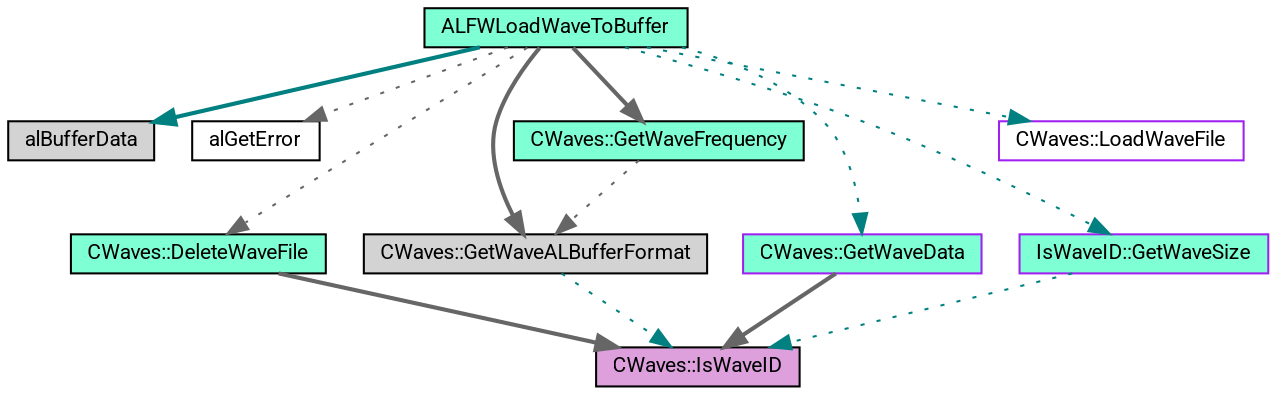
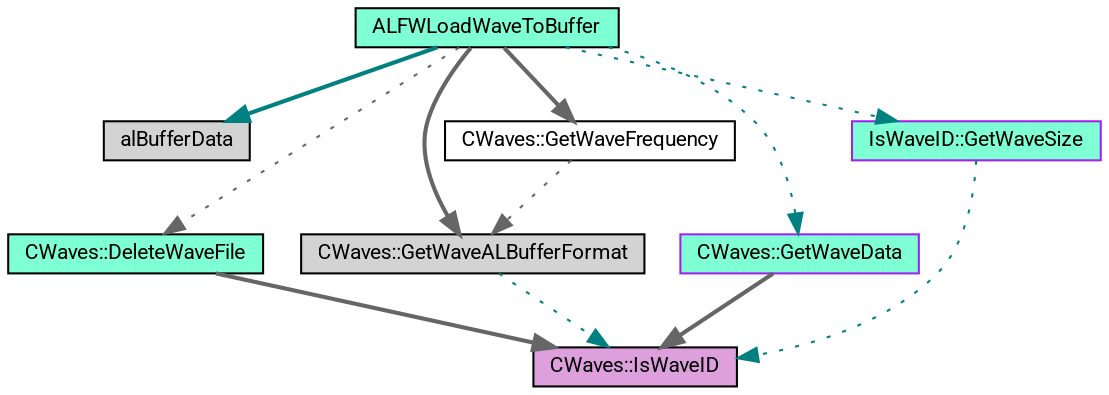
(256, 141) -> none
(659, 141) -> (590, 141)
(1121, 141) -> none
